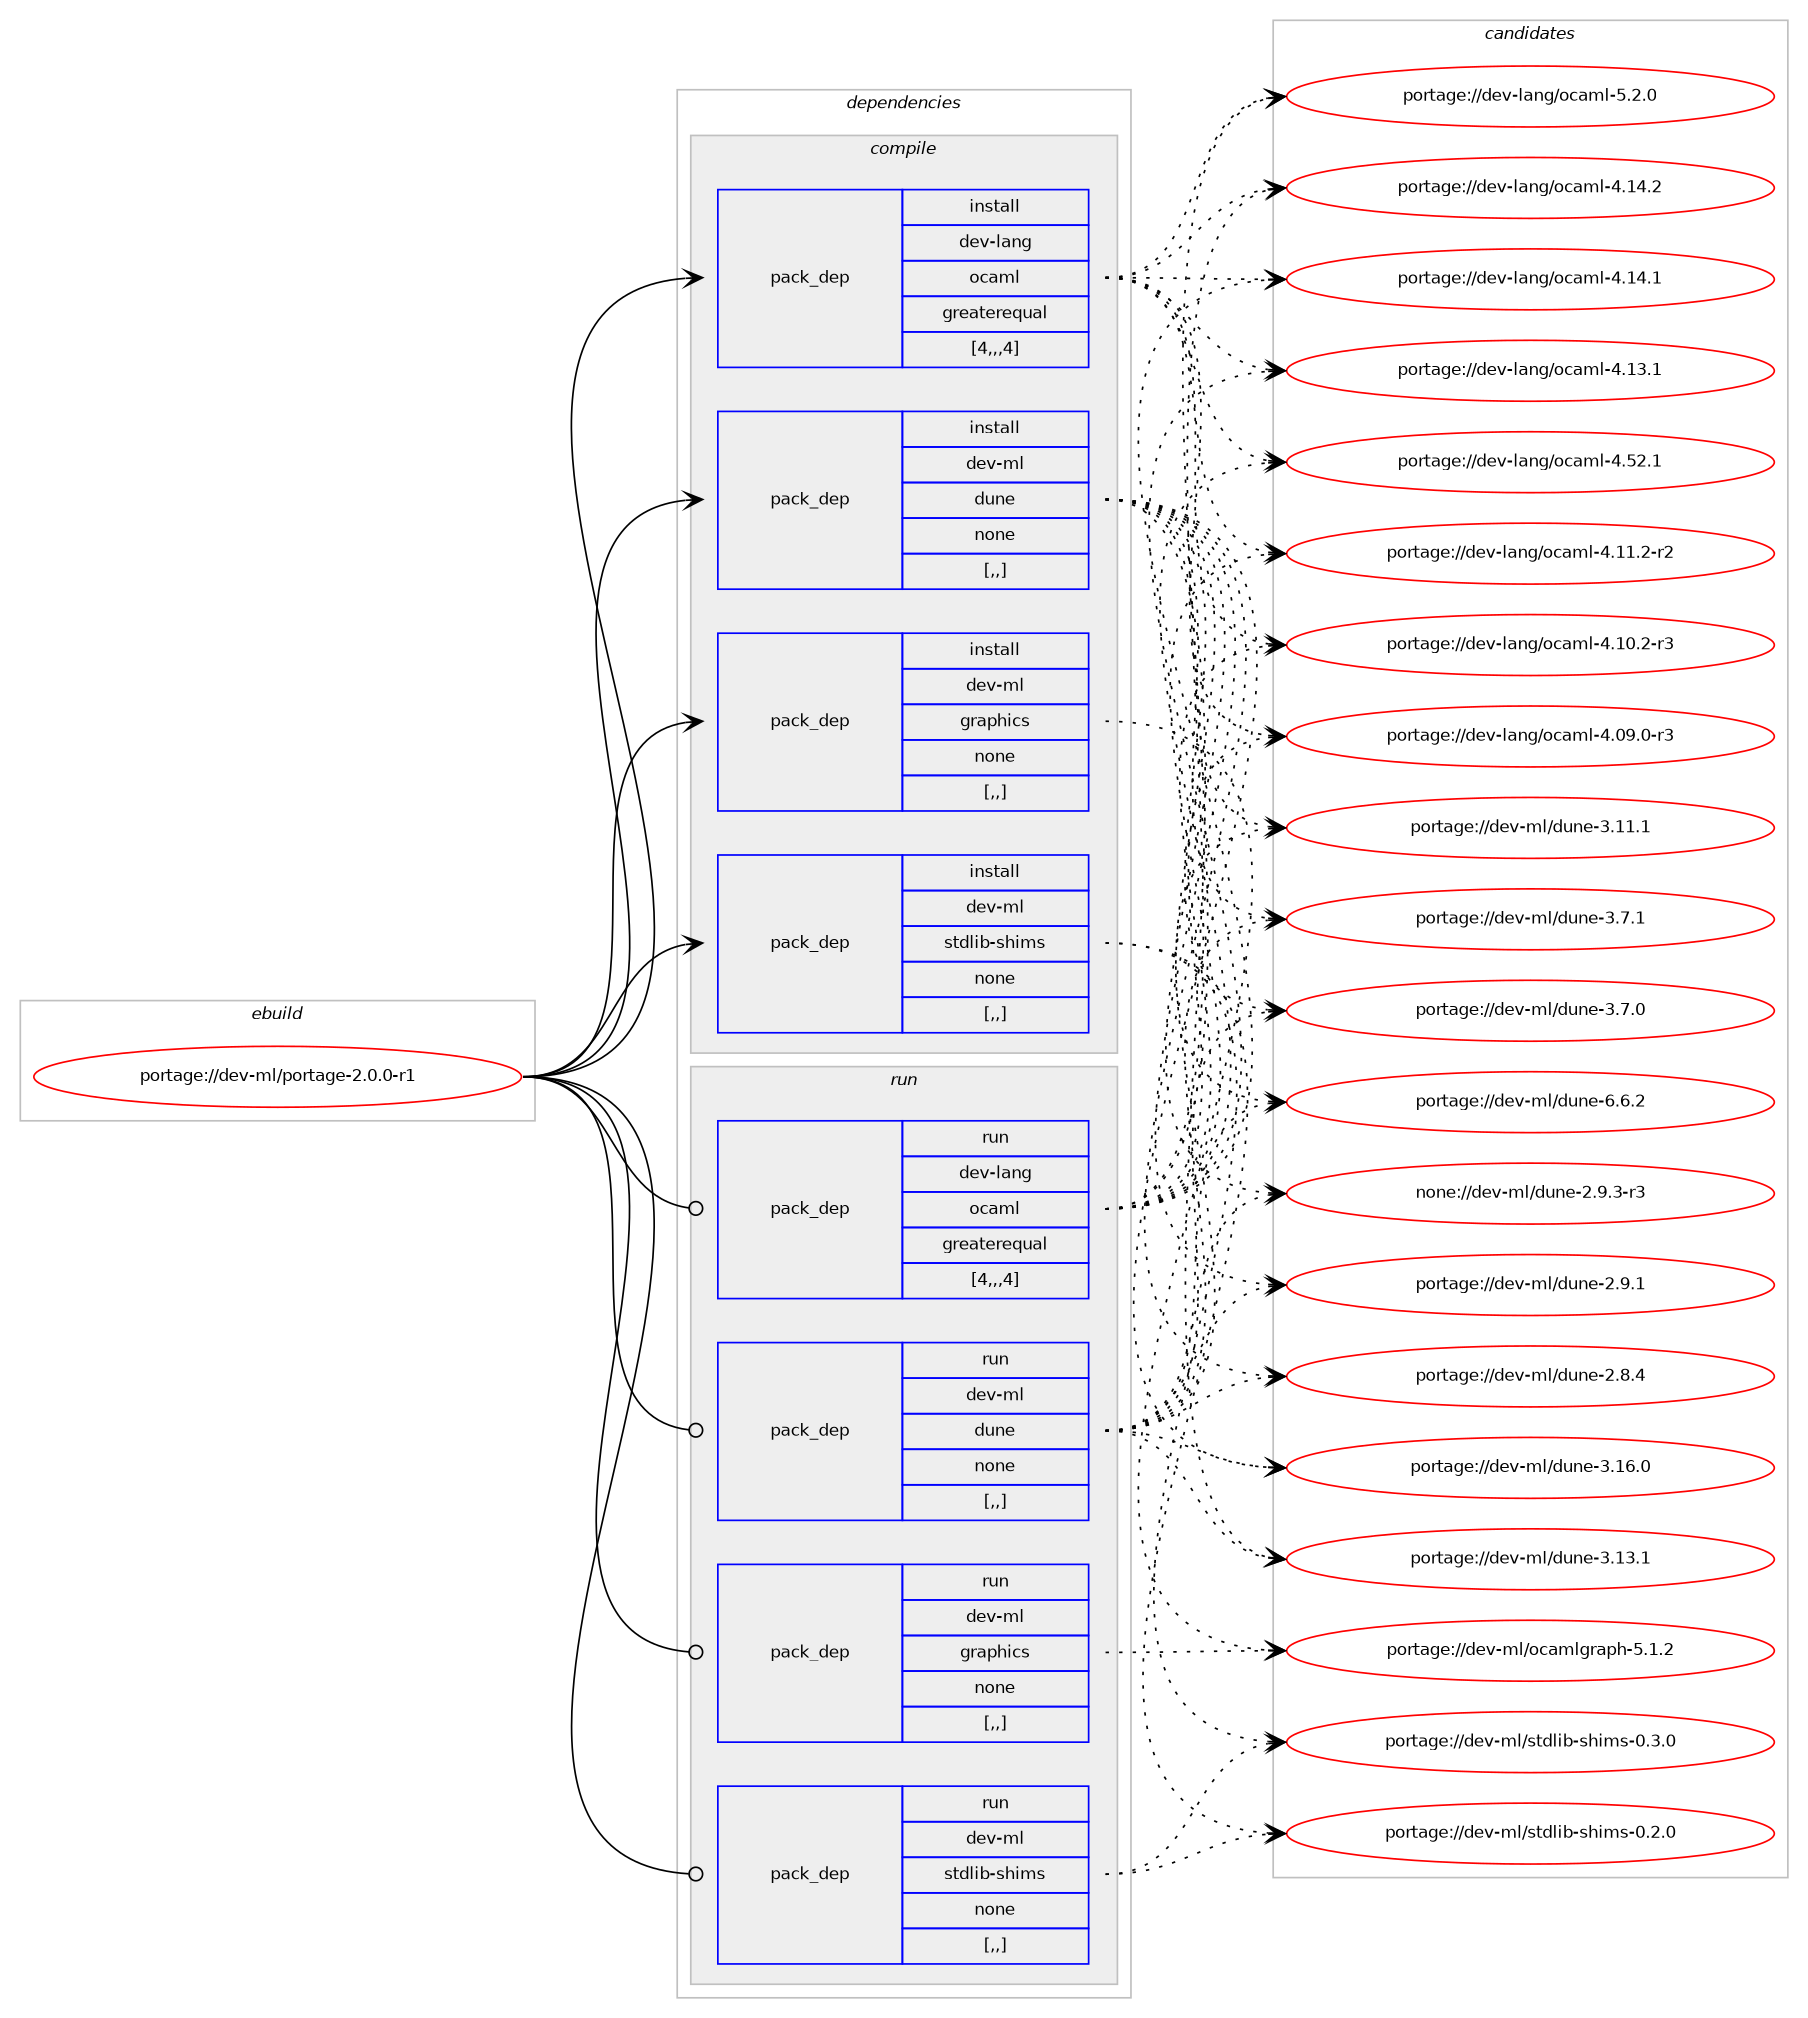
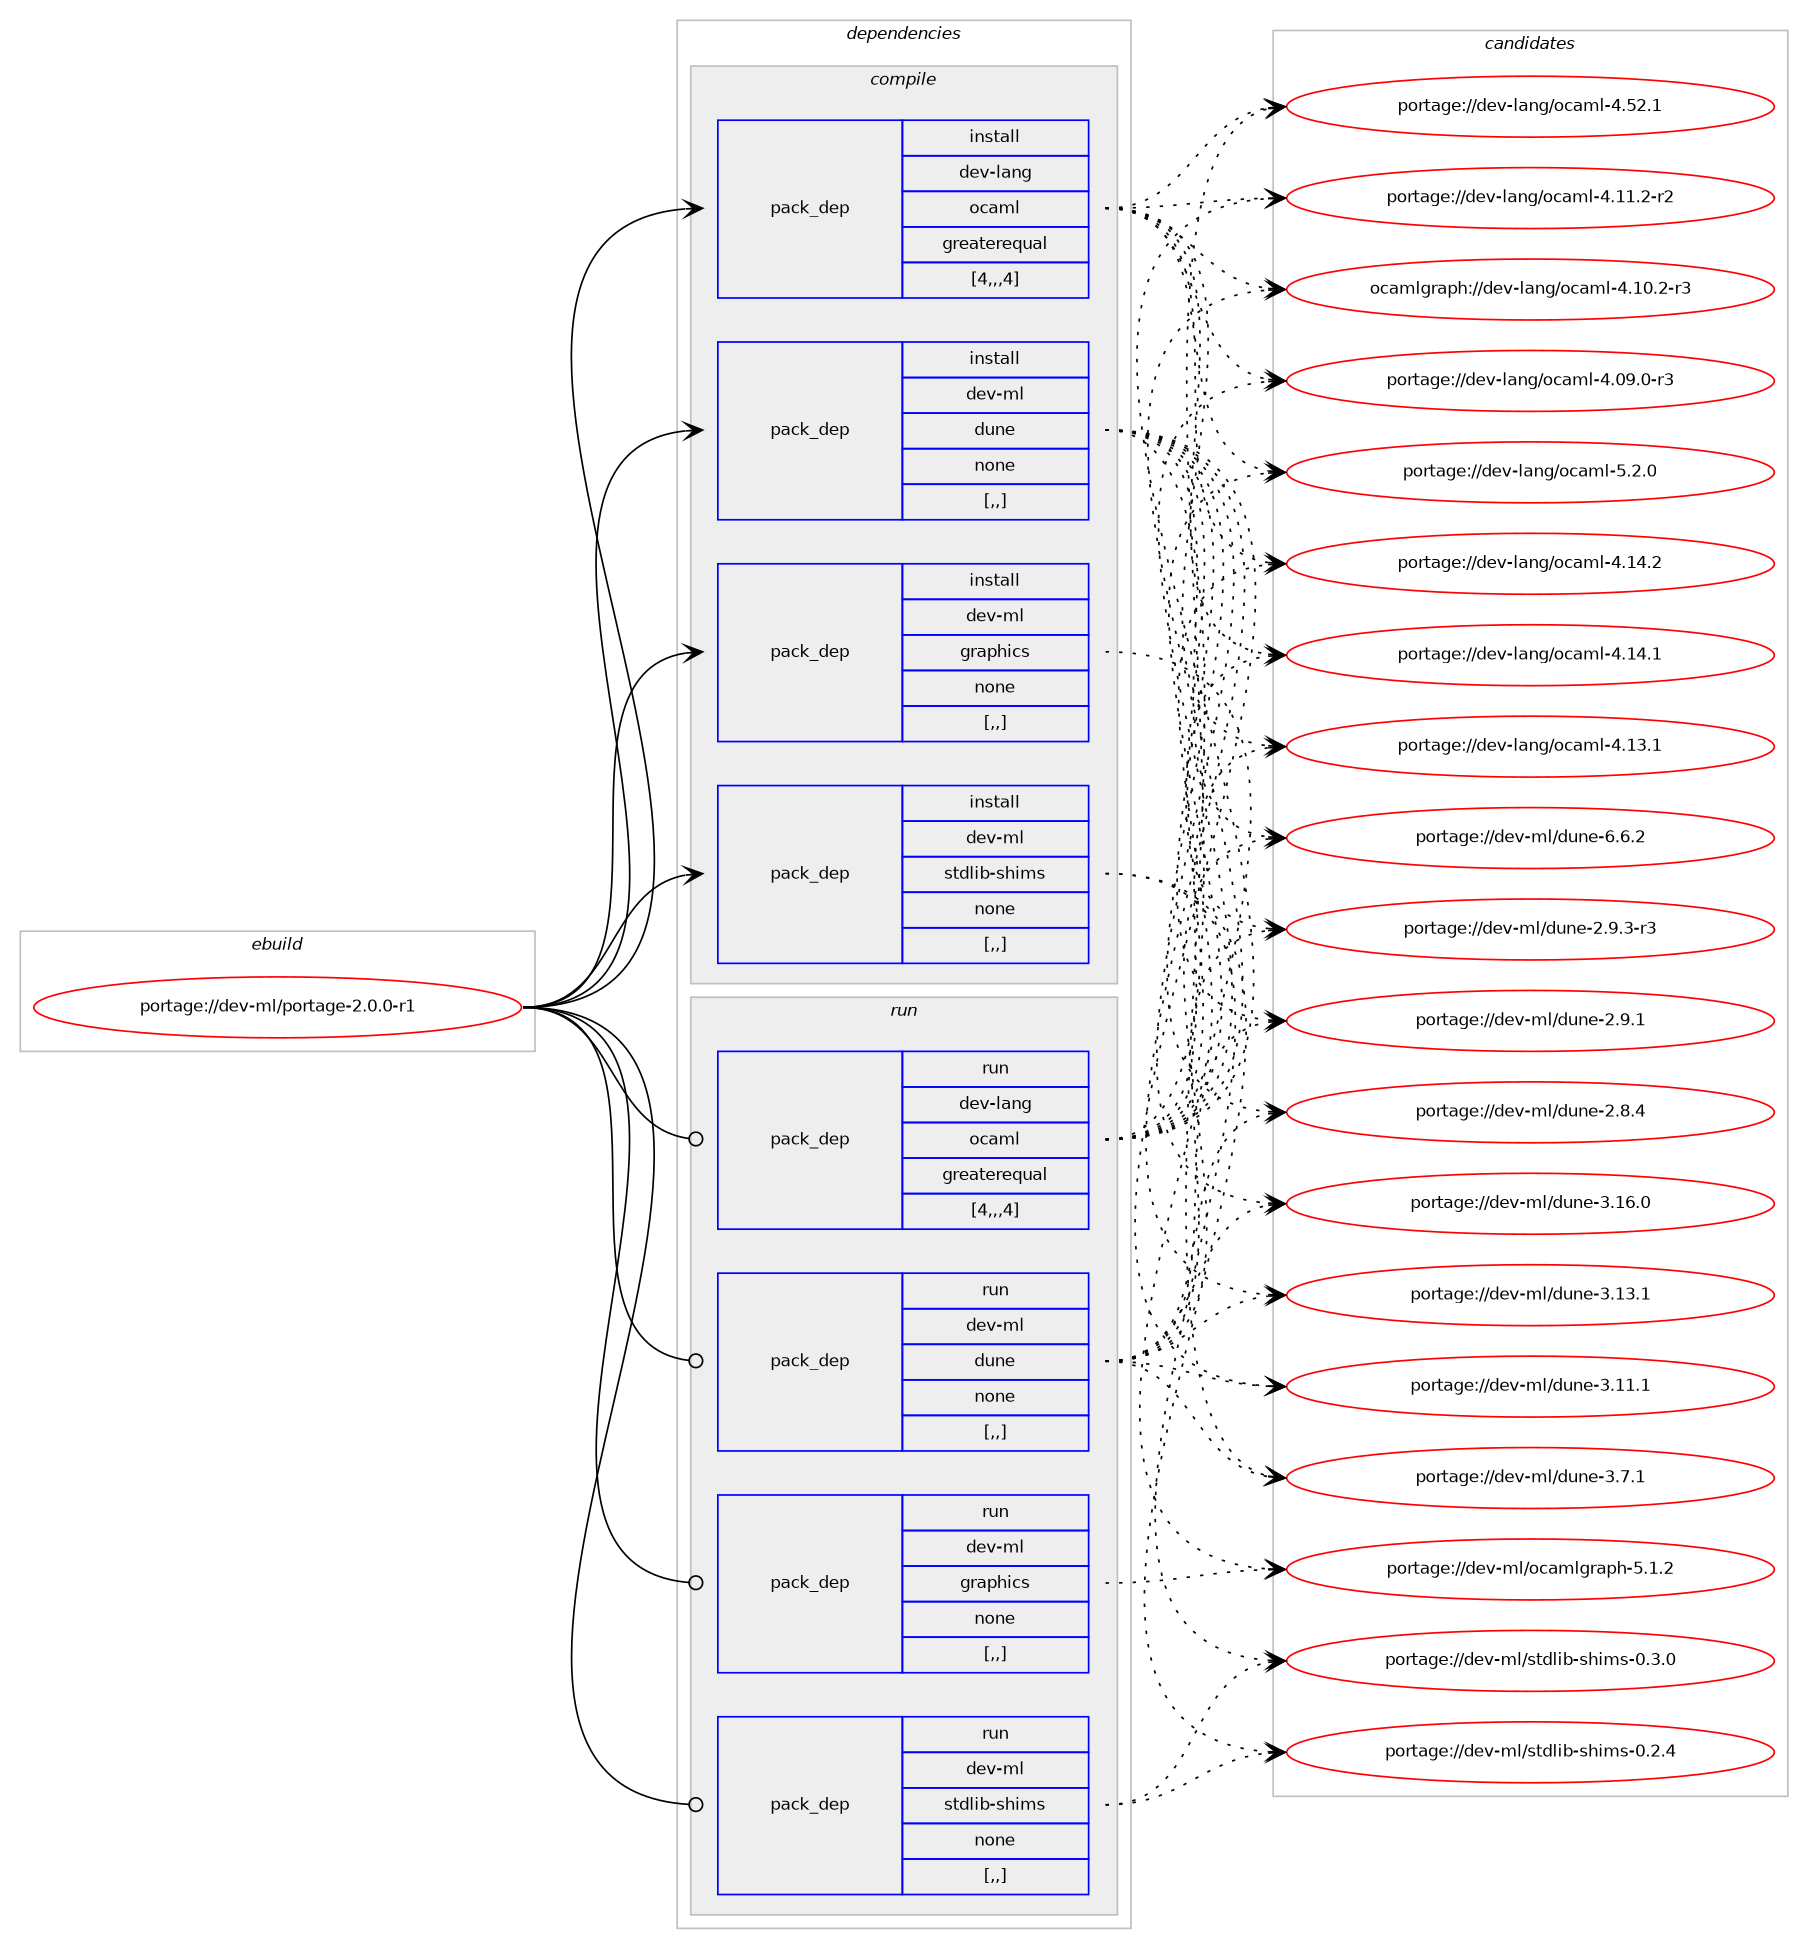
(1531, 645) -> (1531, 290)
(1531, 1011) -> none
(1531, 1194) -> (1531, 929)
(1531, 1834) -> (1531, 1752)
